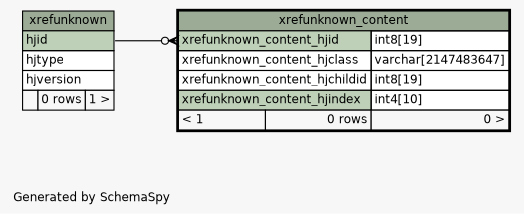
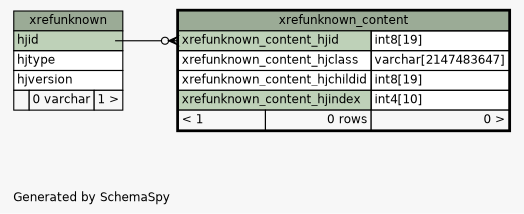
(62, 100) -> (62, 100)
